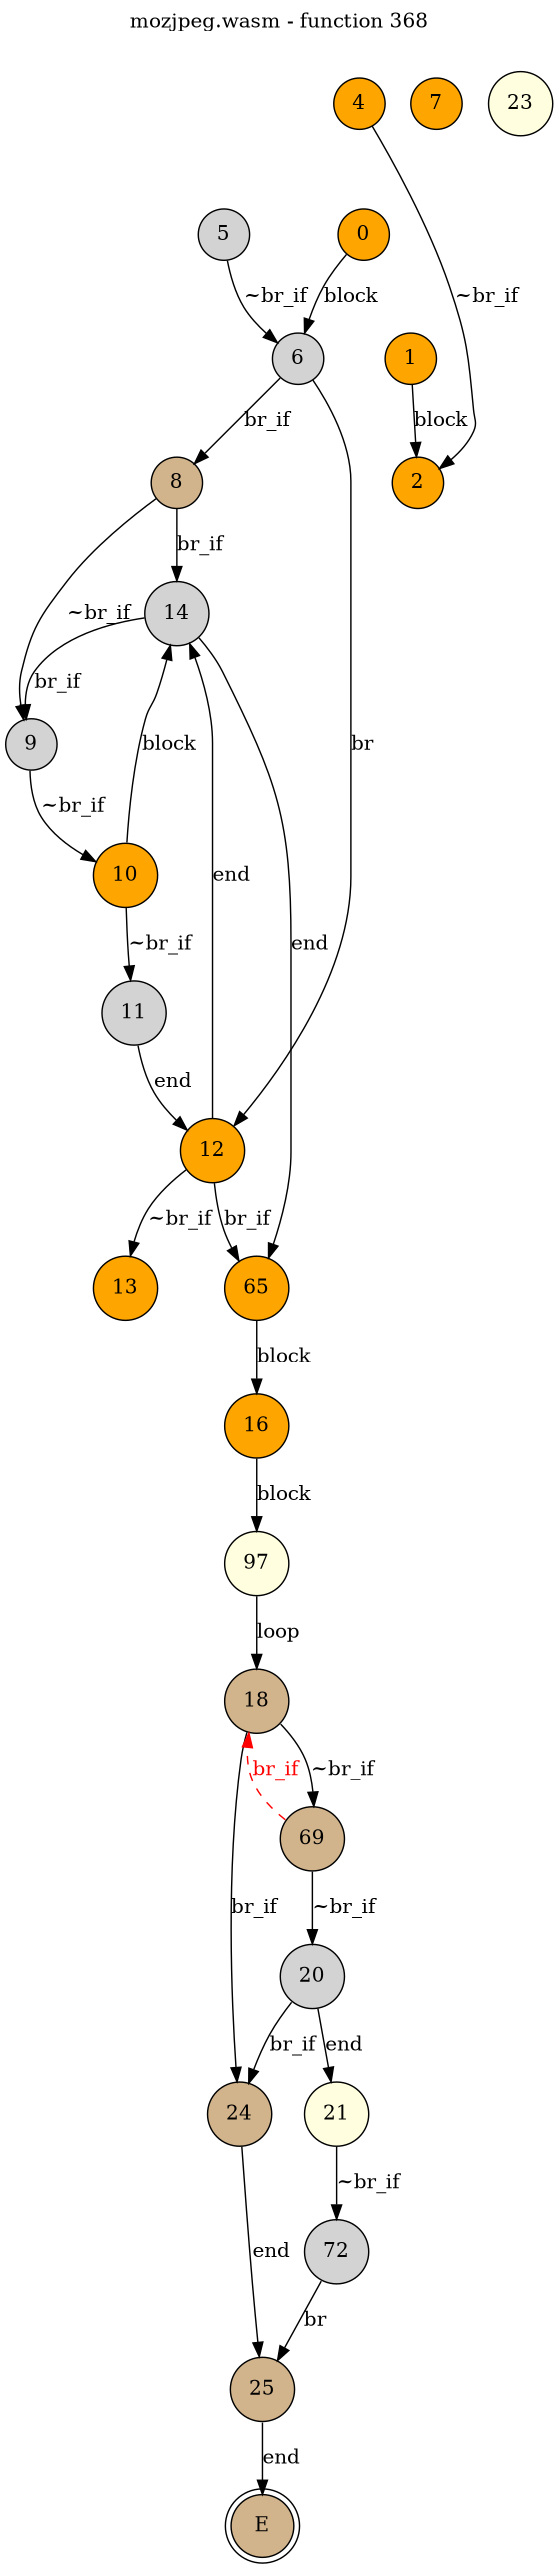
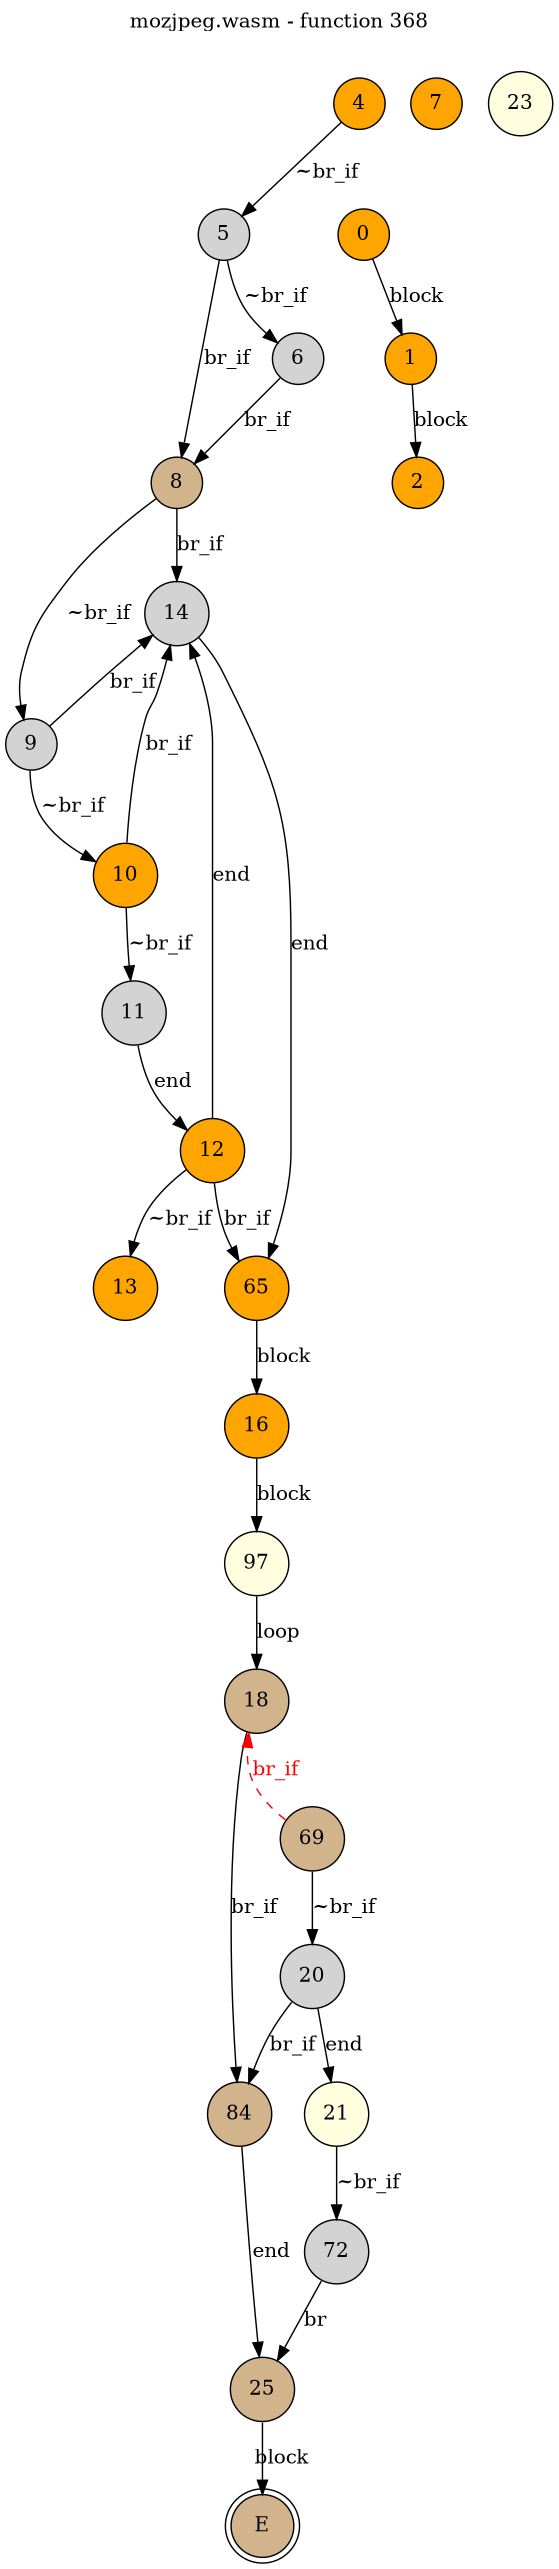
(324, 285) -> (385, 290)
(450, 290) -> (297, 164)
none -> (202, 351)
(69, 642) -> (95, 685)
(169, 744) -> (169, 744)
(351, 757) -> none
(303, 1755) -> none
(240, 2114) -> (240, 2114)
(282, 2458) -> (282, 2458)
